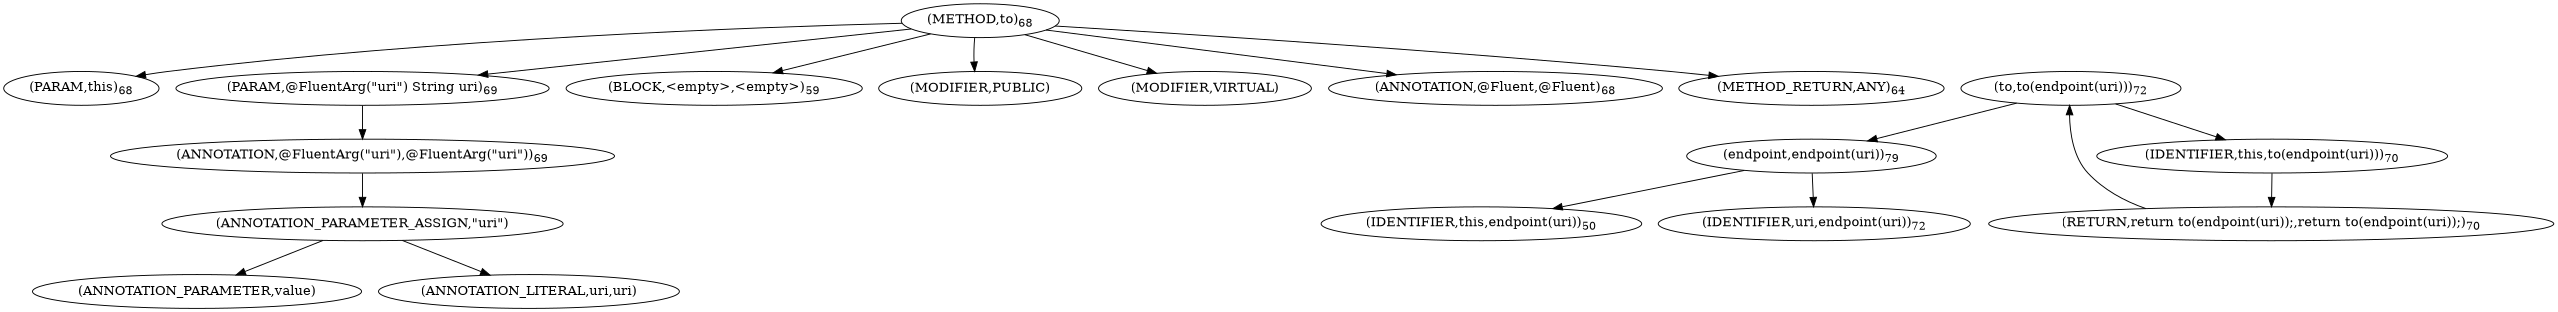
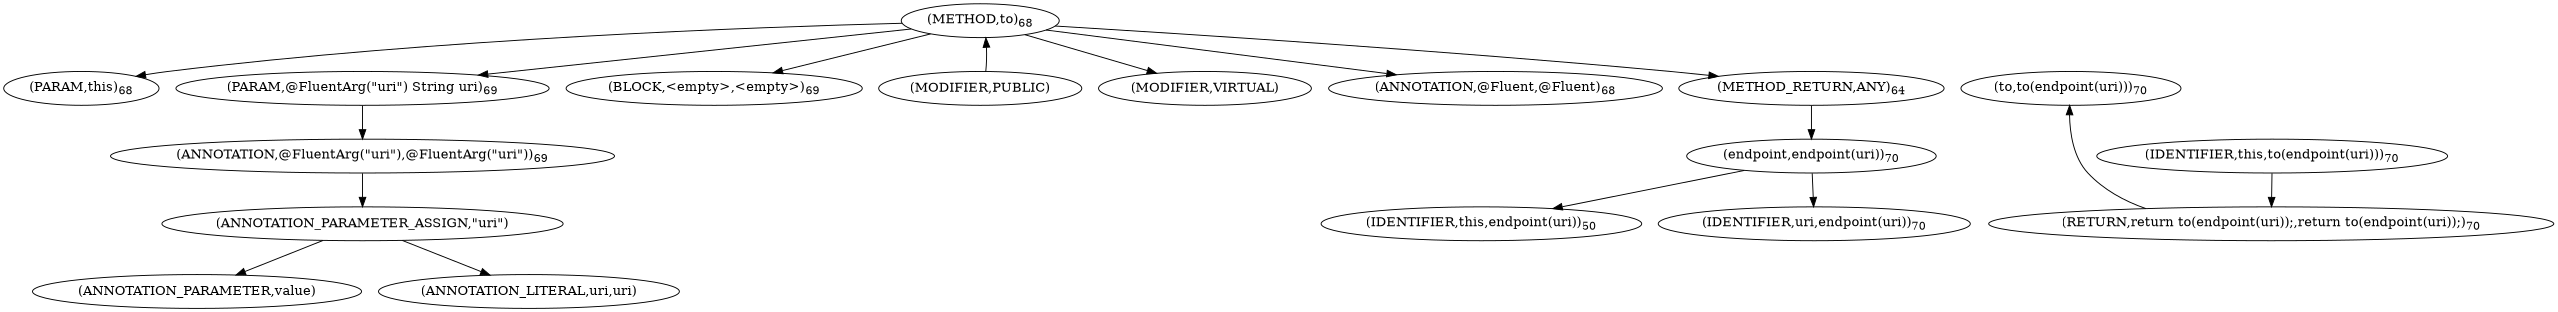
(974, 50) -> (987, 59)
(813, 87) -> (813, 87)
(2141, 87) -> (2141, 87)
(2166, 120) -> none
(1947, 121) -> (1811, 118)
(1892, 155) -> (1892, 155)
(1919, 222) -> (1919, 222)
